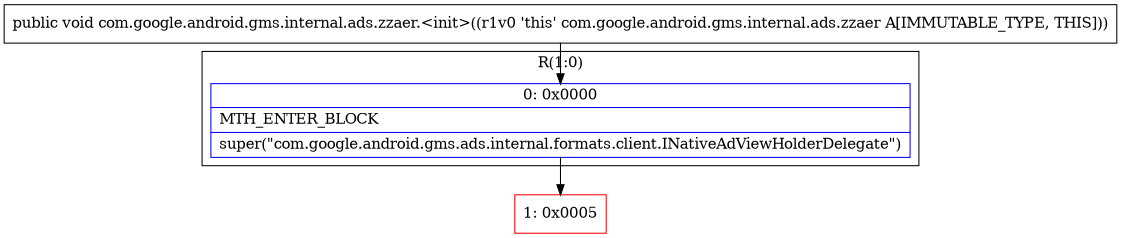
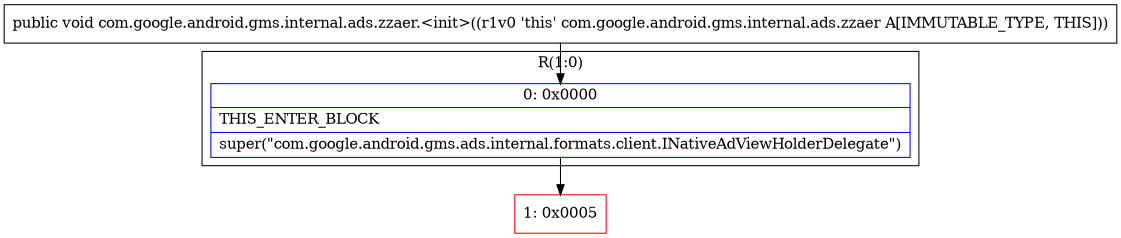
(299, 119) -> (299, 119)
